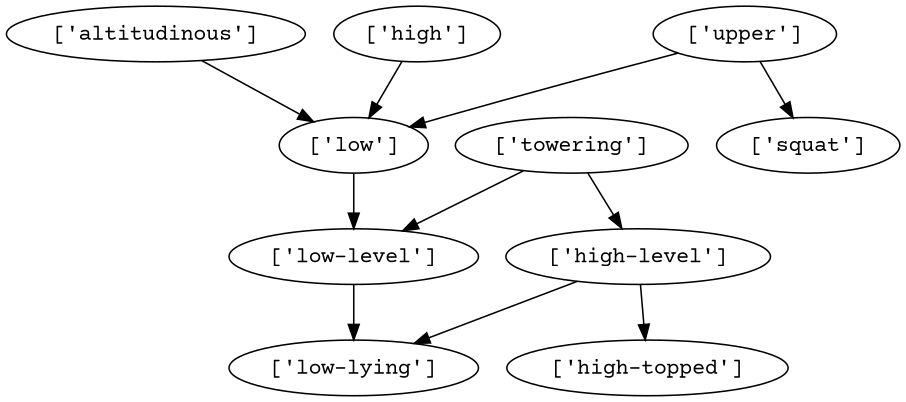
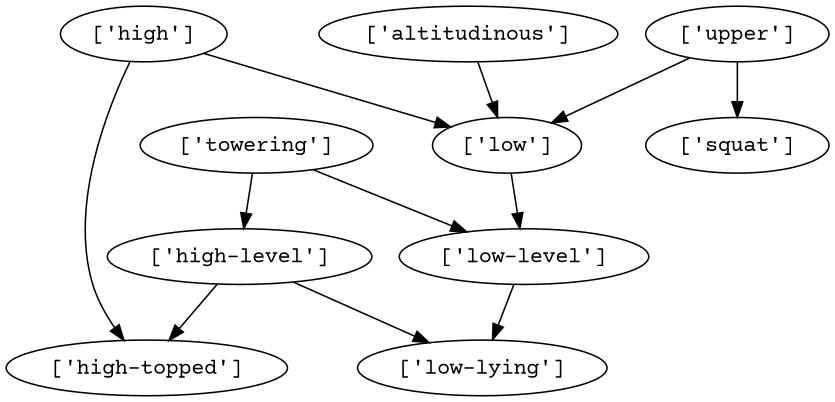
none -> (88, 194)
